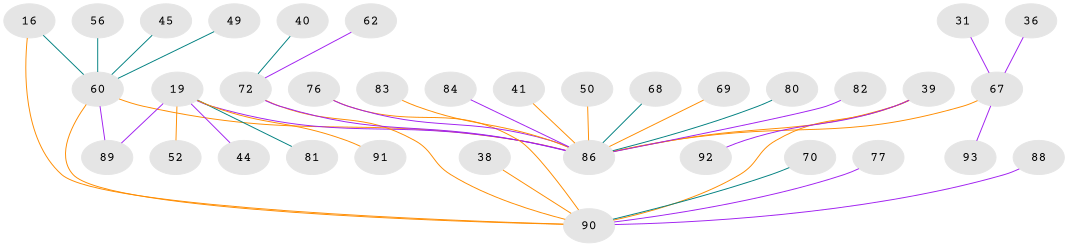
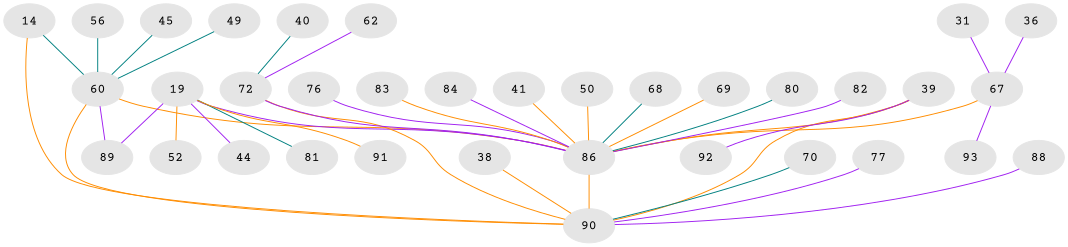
(29, 21) -> (29, 21)
(530, 149) -> (589, 192)
